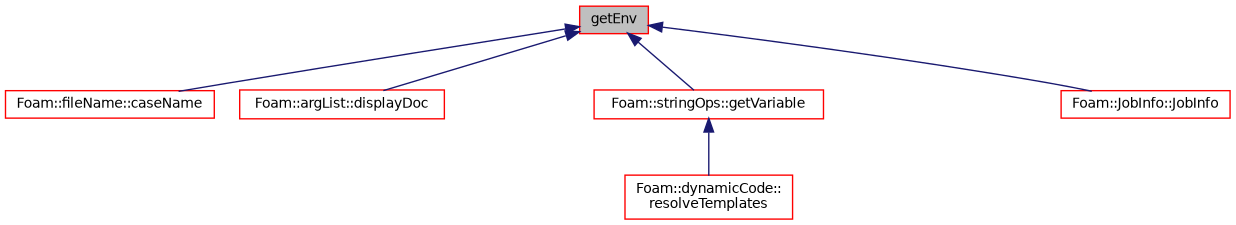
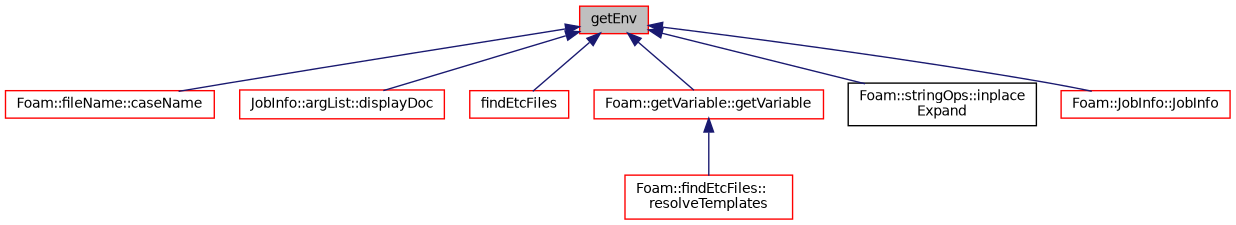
(342, 104) -> (342, 104)
none -> (519, 104)
(709, 104) -> (709, 104)
none -> (942, 104)
(709, 197) -> (709, 197)
